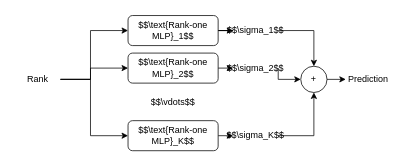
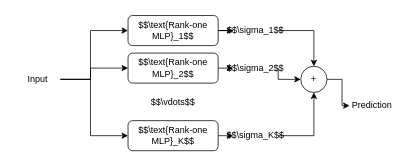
(38, 79) -> (38, 79)
(368, 79) -> (372, 105)
